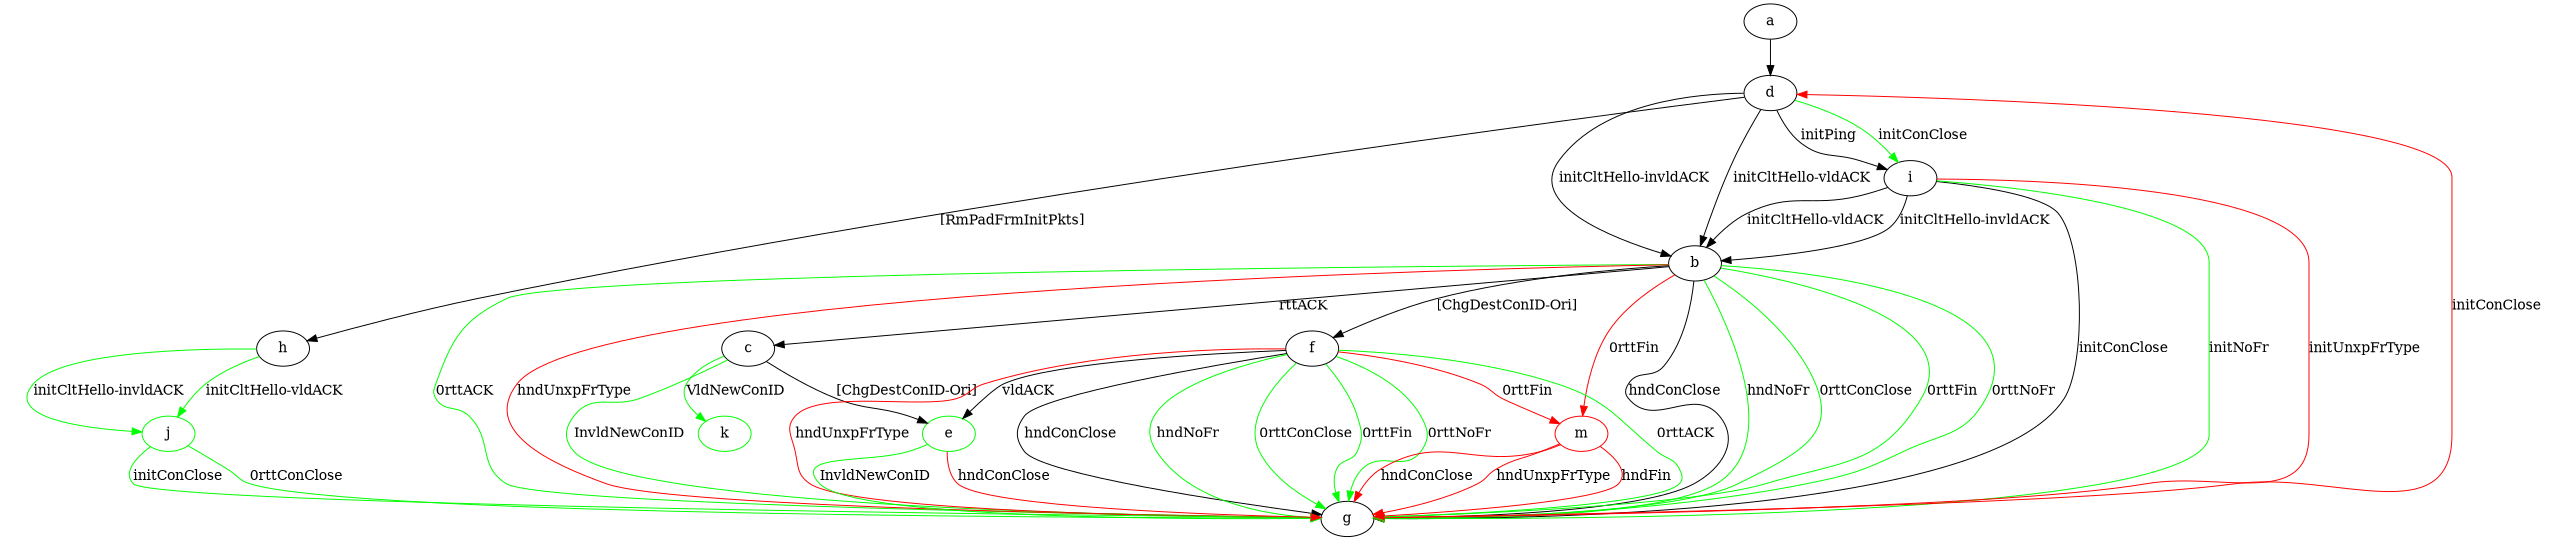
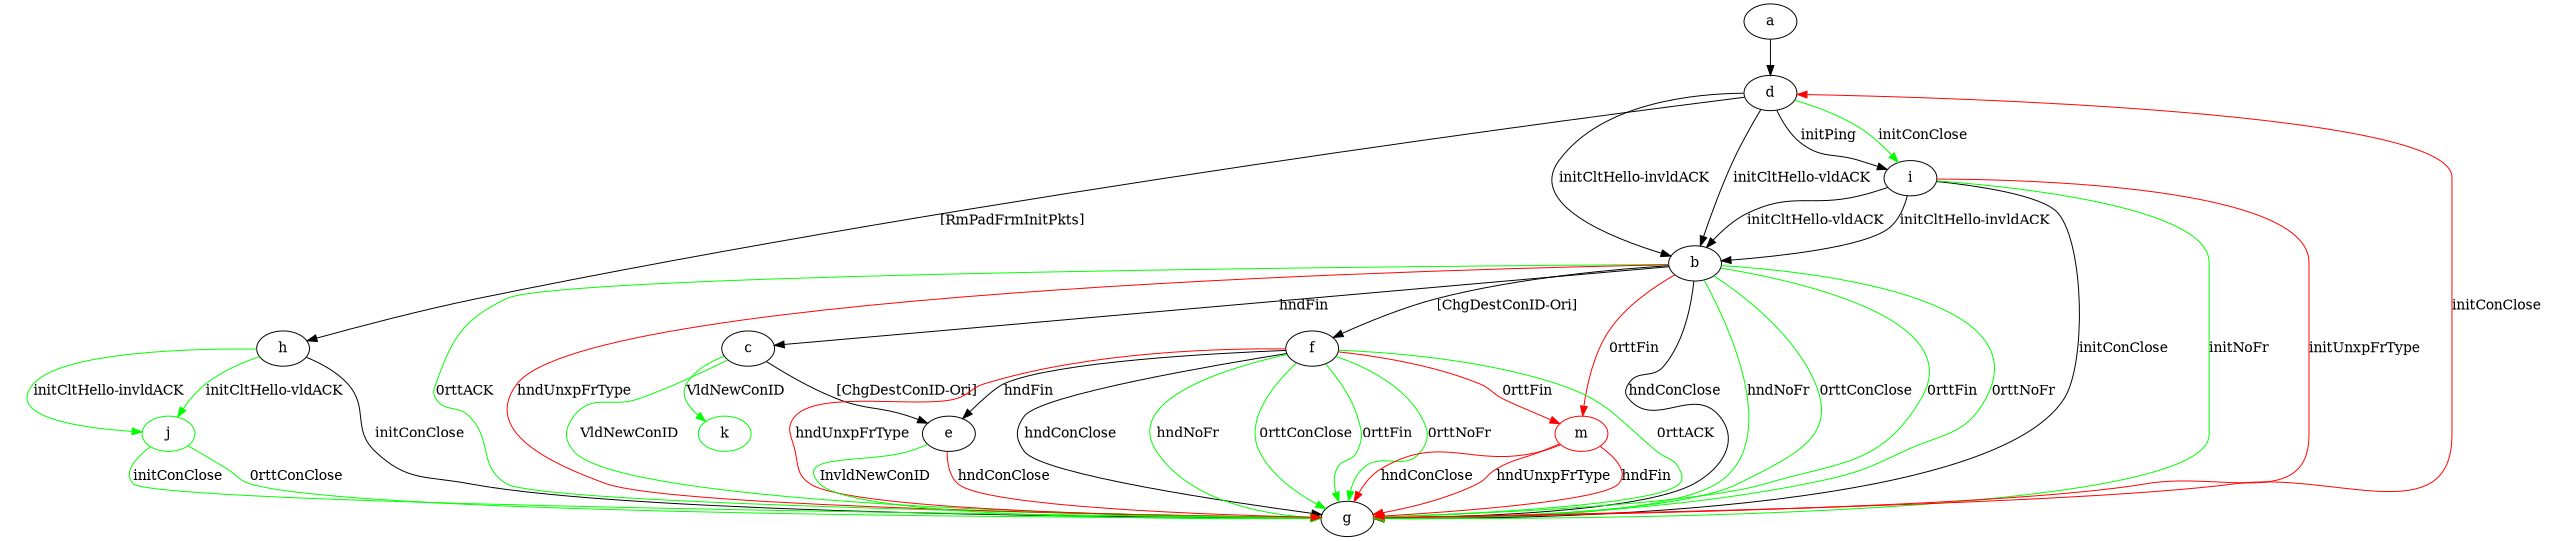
(1306, 306) -> (1306, 306)
(1031, 391) -> (1031, 391)
(632, 434) -> (632, 434)
(949, 434) -> (949, 434)
none -> (776, 508)
